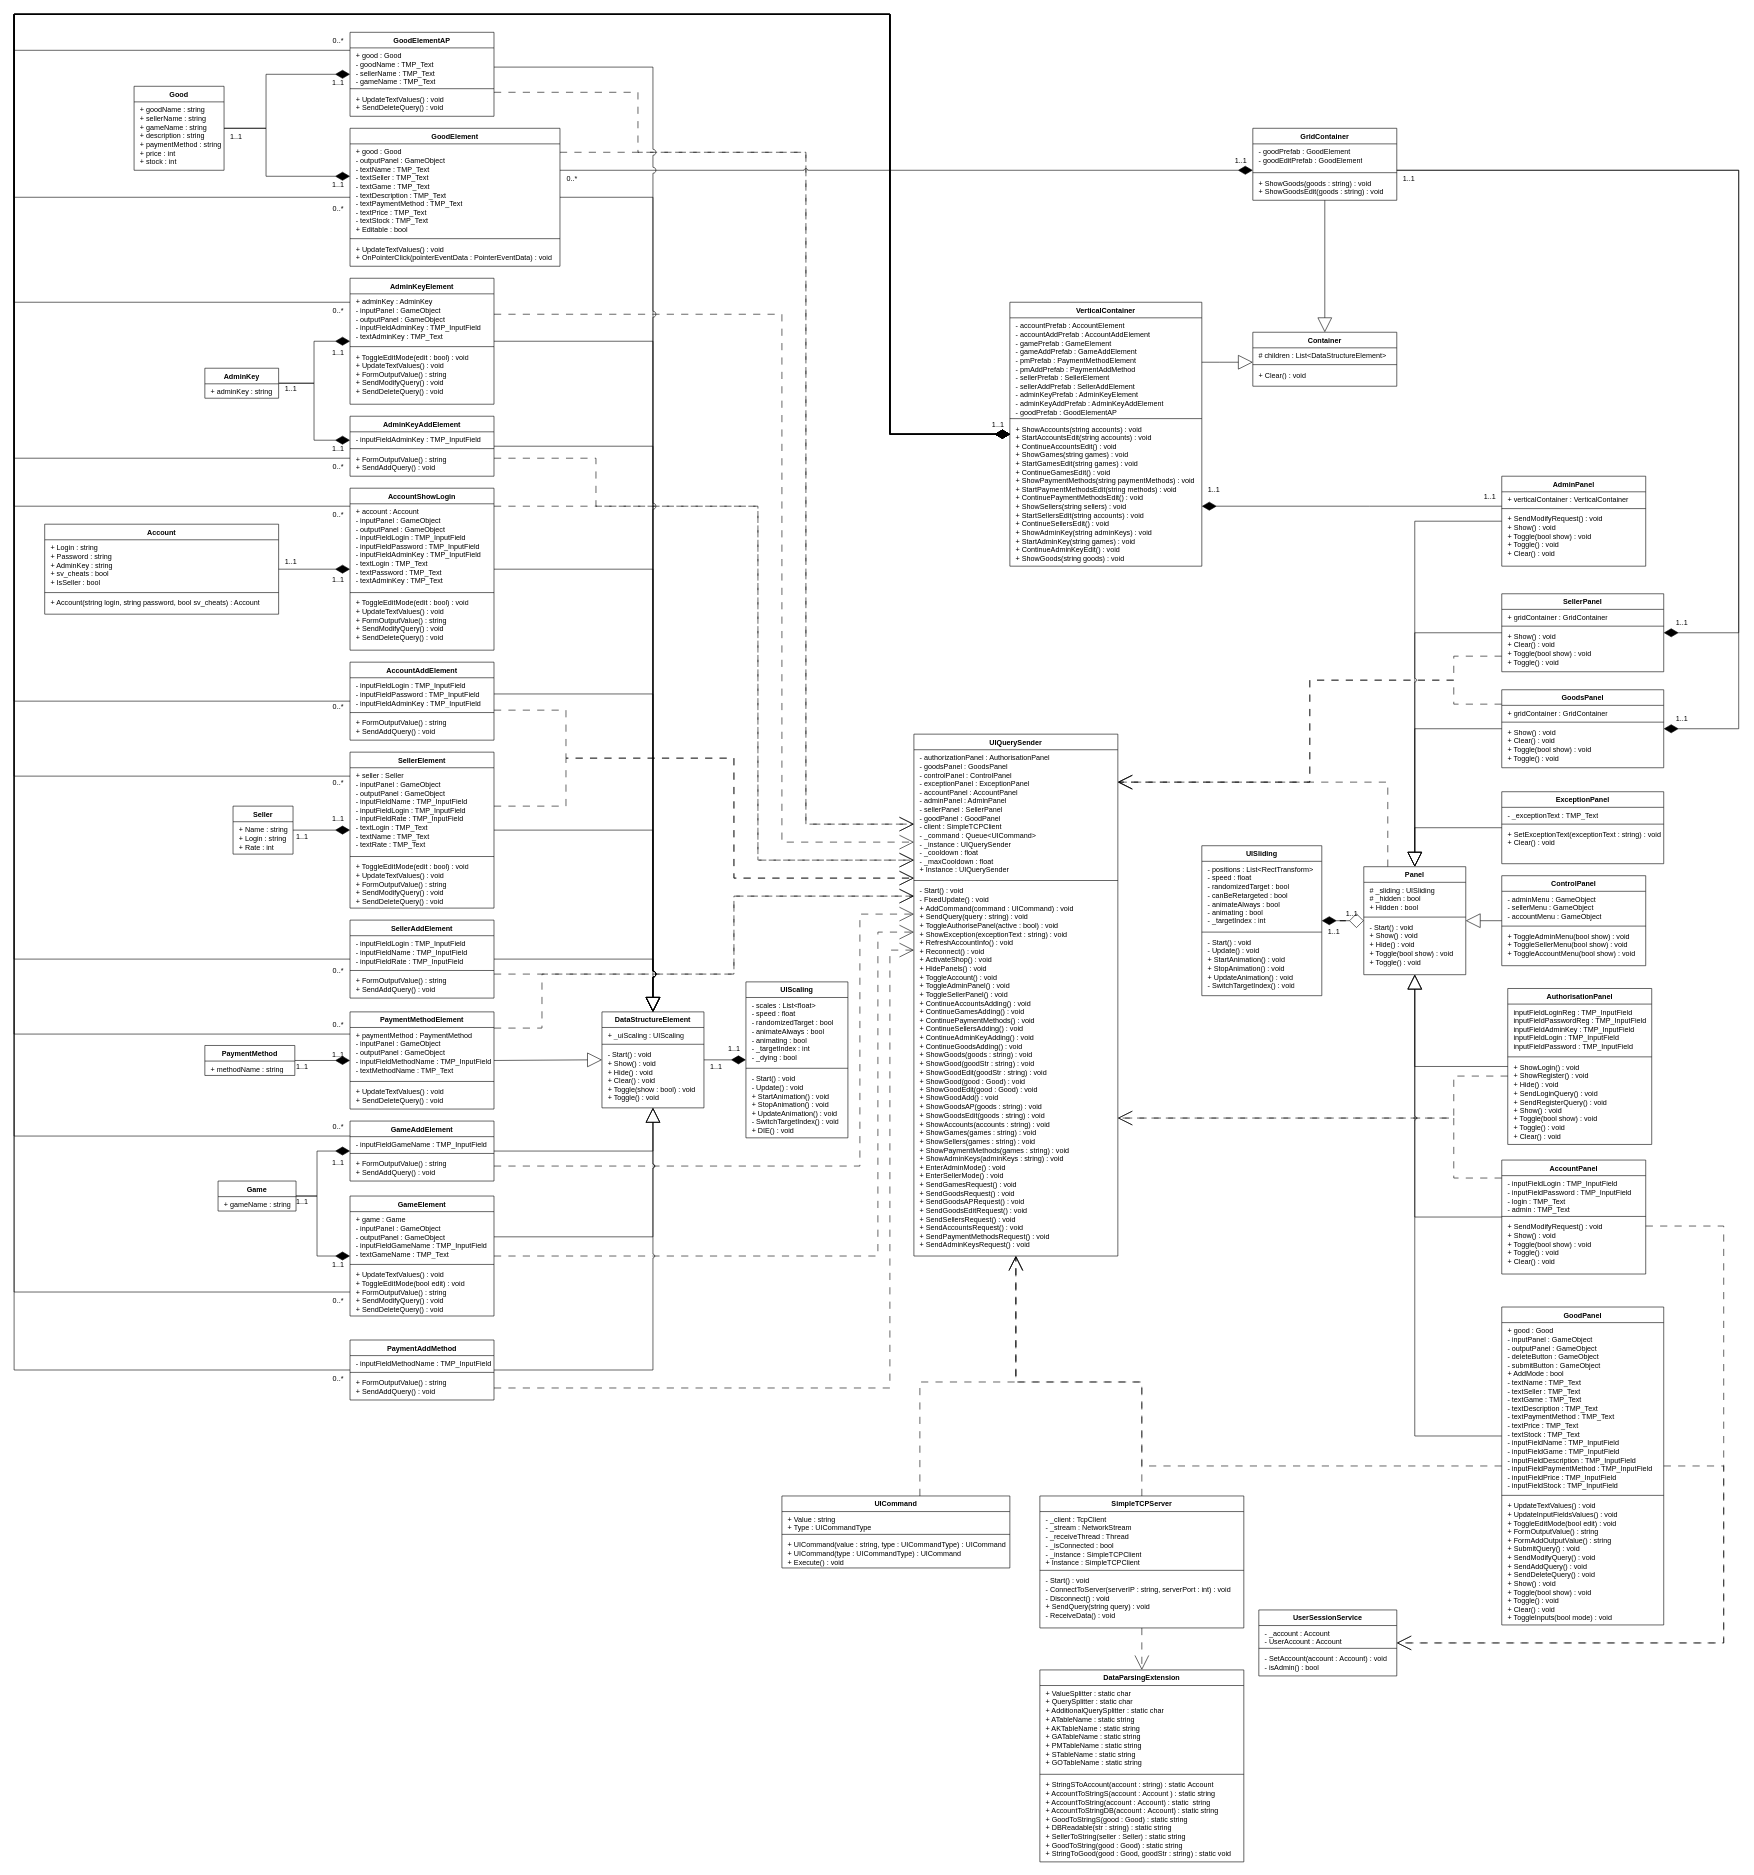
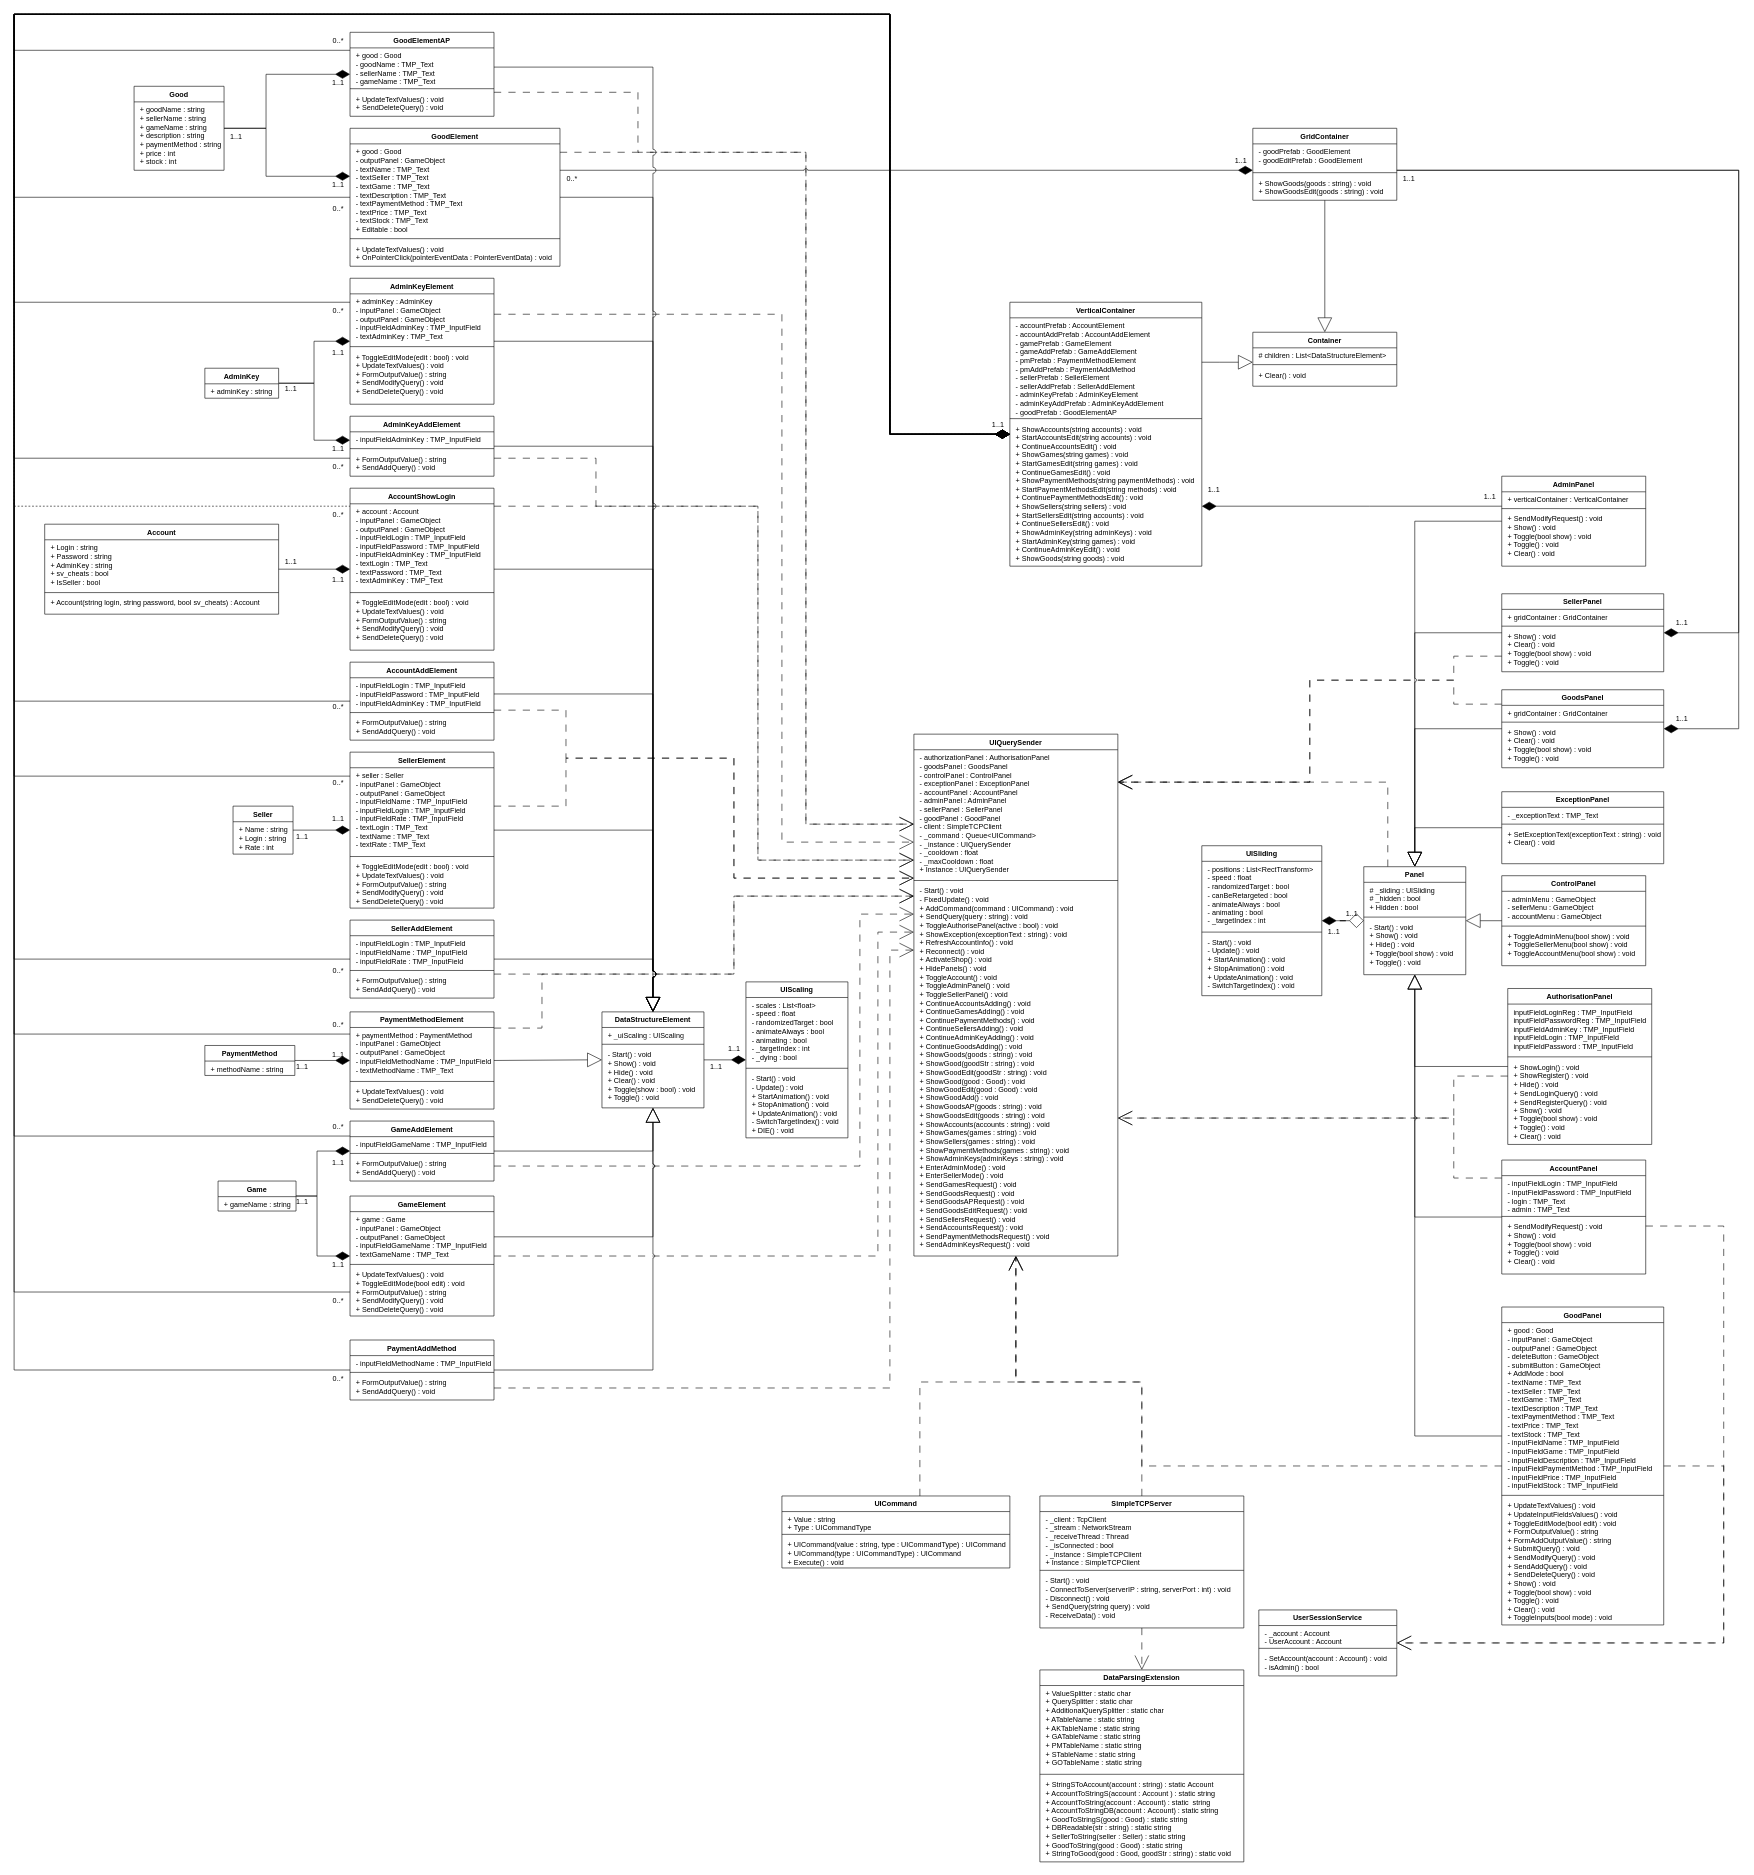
(182, 506) -> (182, 506)
